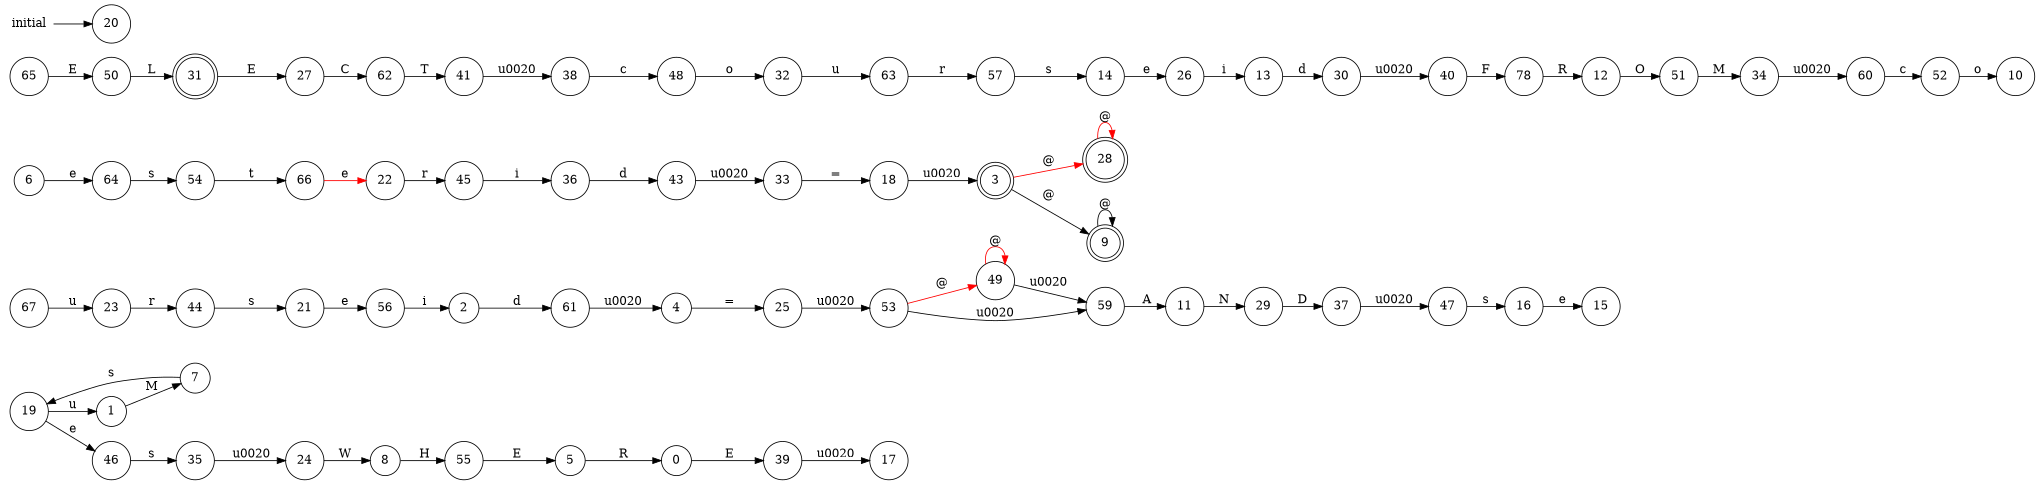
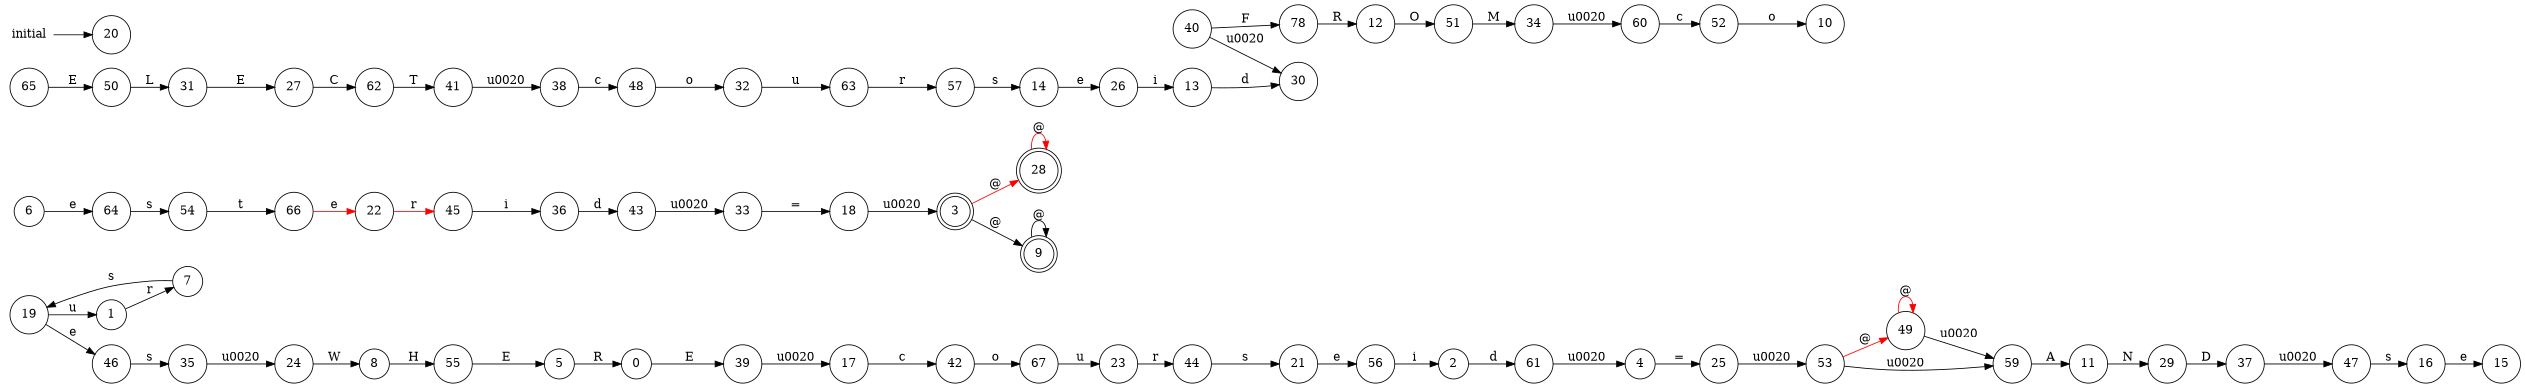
(195, 76) -> (188, 87)
(1390, 76) -> (1241, 53)
(420, 181) -> (410, 211)
none -> (955, 364)
(152, 387) -> (150, 290)
